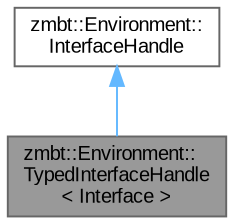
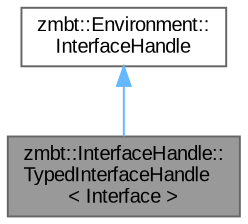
(117, 176) -> (124, 176)
